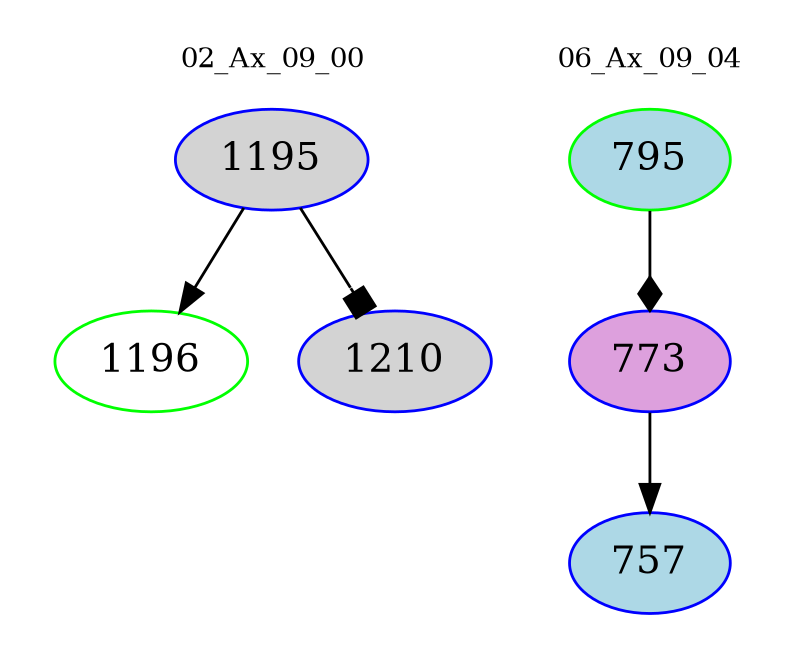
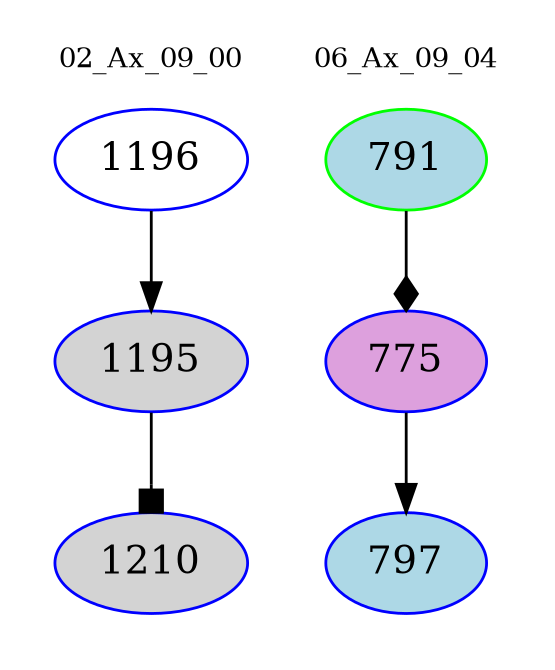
(650, 160) -> (406, 160)
(219, 248) -> (151, 247)
(151, 361) -> (151, 160)
(650, 361) -> (406, 361)
(650, 563) -> (406, 563)
